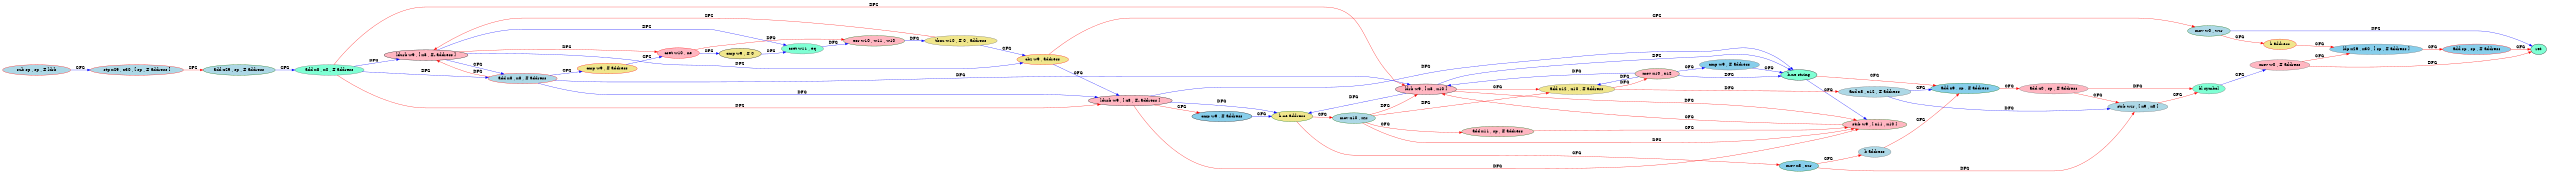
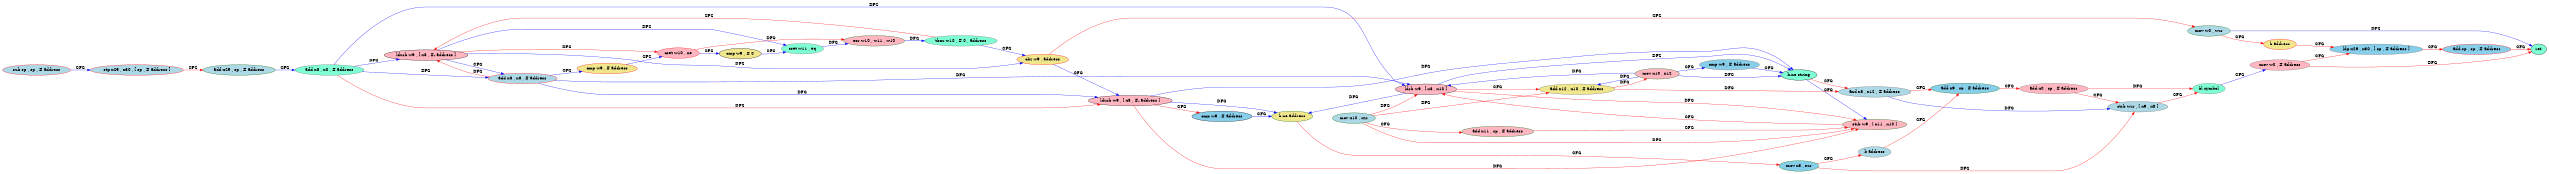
(877, 7) -> (877, 7)
(961, 41) -> (961, 41)
(37, 70) -> (37, 70)
(1875, 80) -> (1827, 84)
(1919, 90) -> (1919, 90)
(1321, 117) -> none
